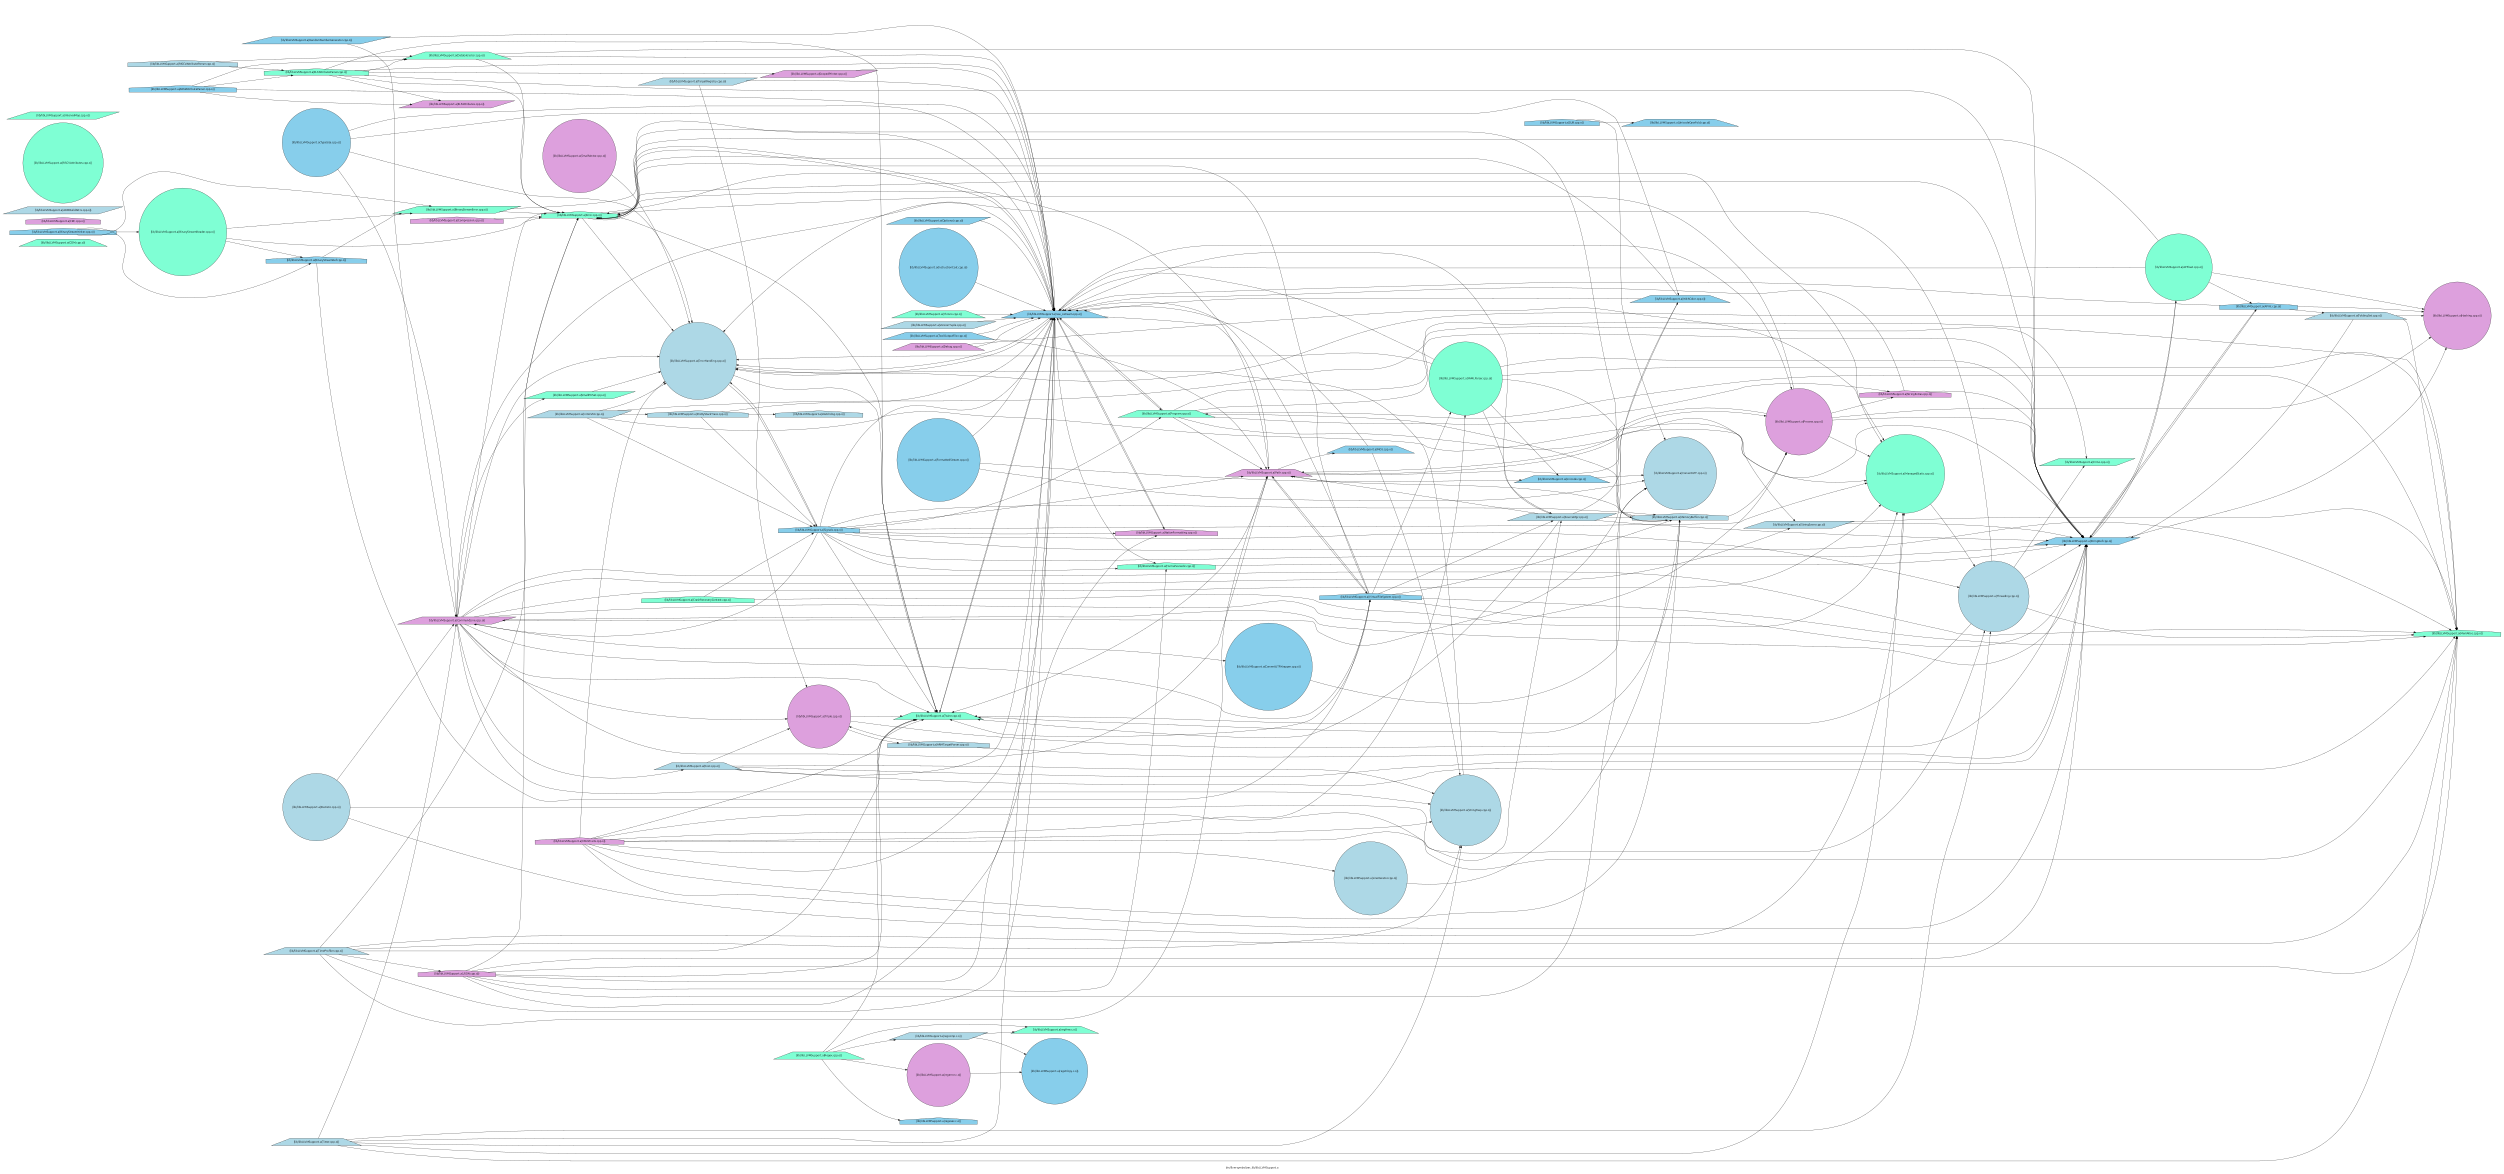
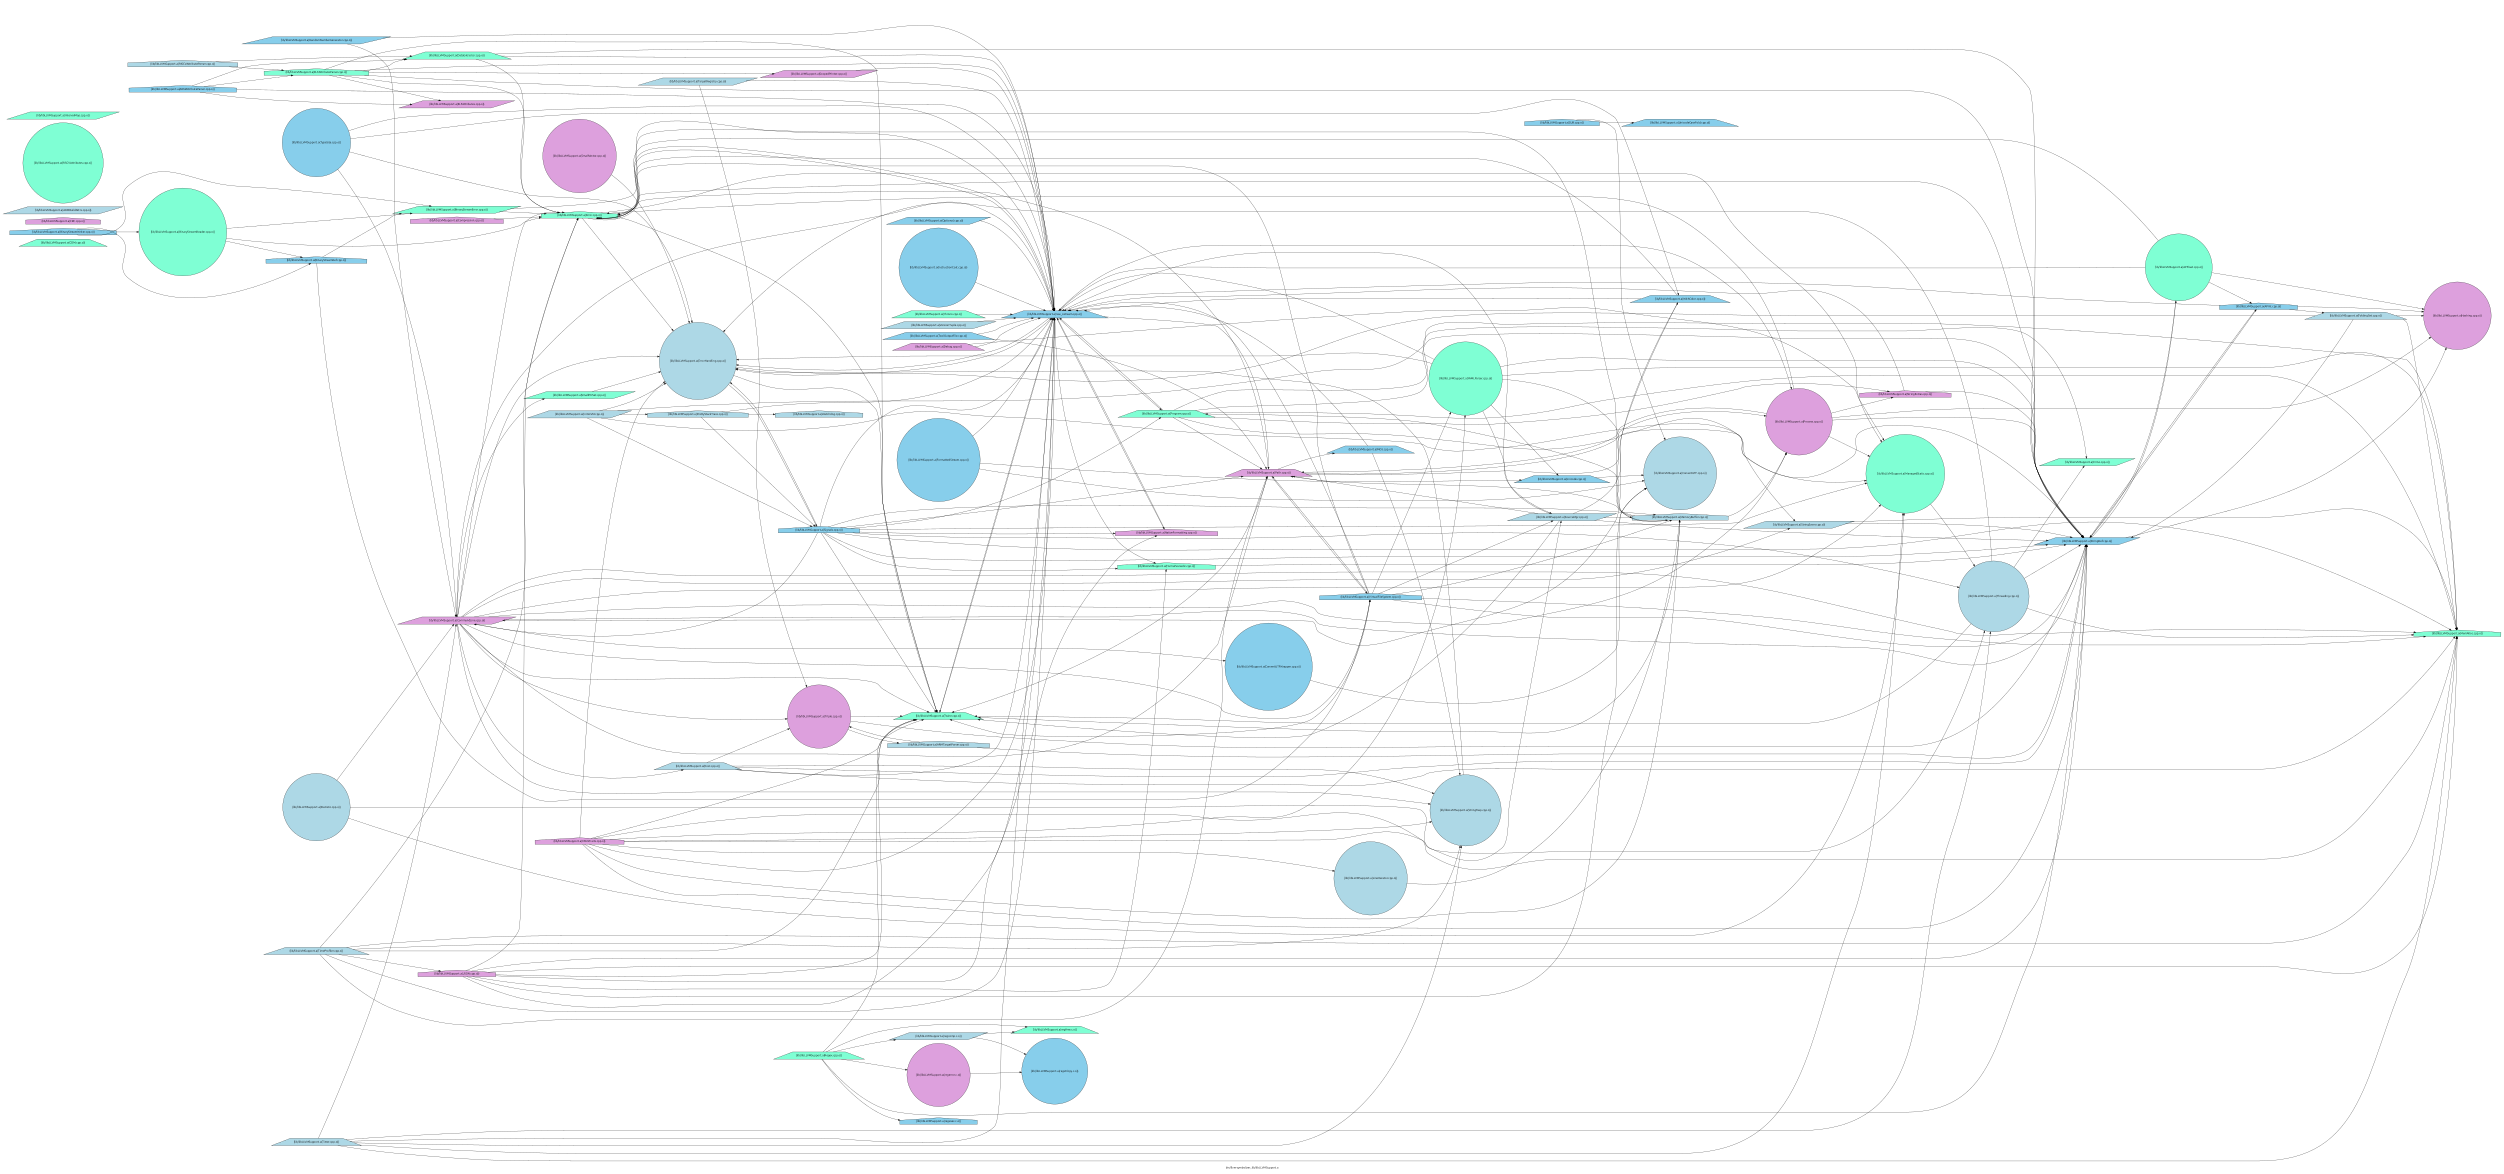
(698, 600) -> none
none -> (1670, 1112)
